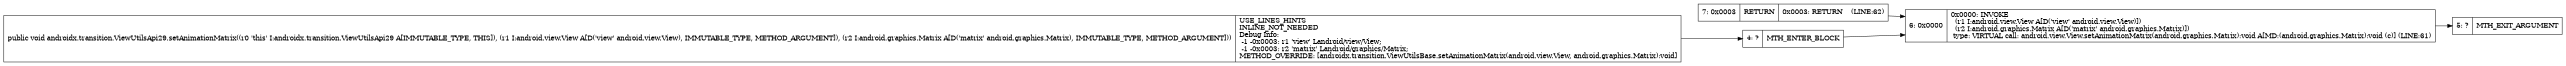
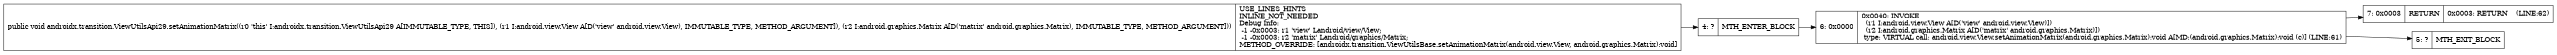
(1982, 15) -> (1893, 16)
(1894, 16) -> (2352, 18)
(2517, 26) -> (2468, 40)
